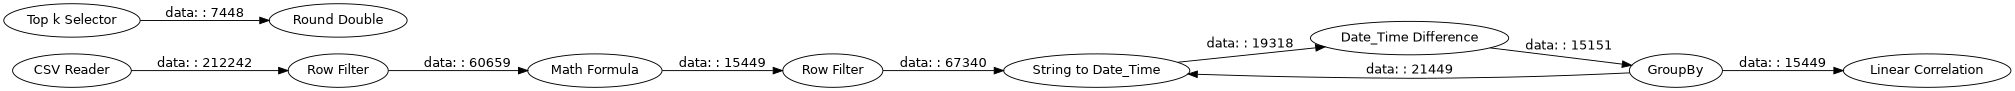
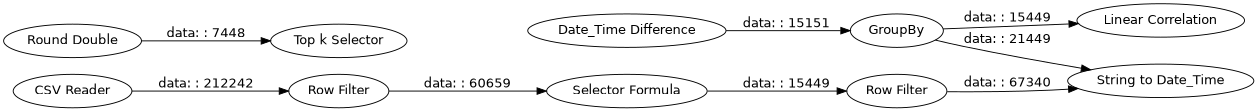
(200, 20) -> (201, 41)
(1247, 55) -> none
(595, 71) -> (627, 91)
